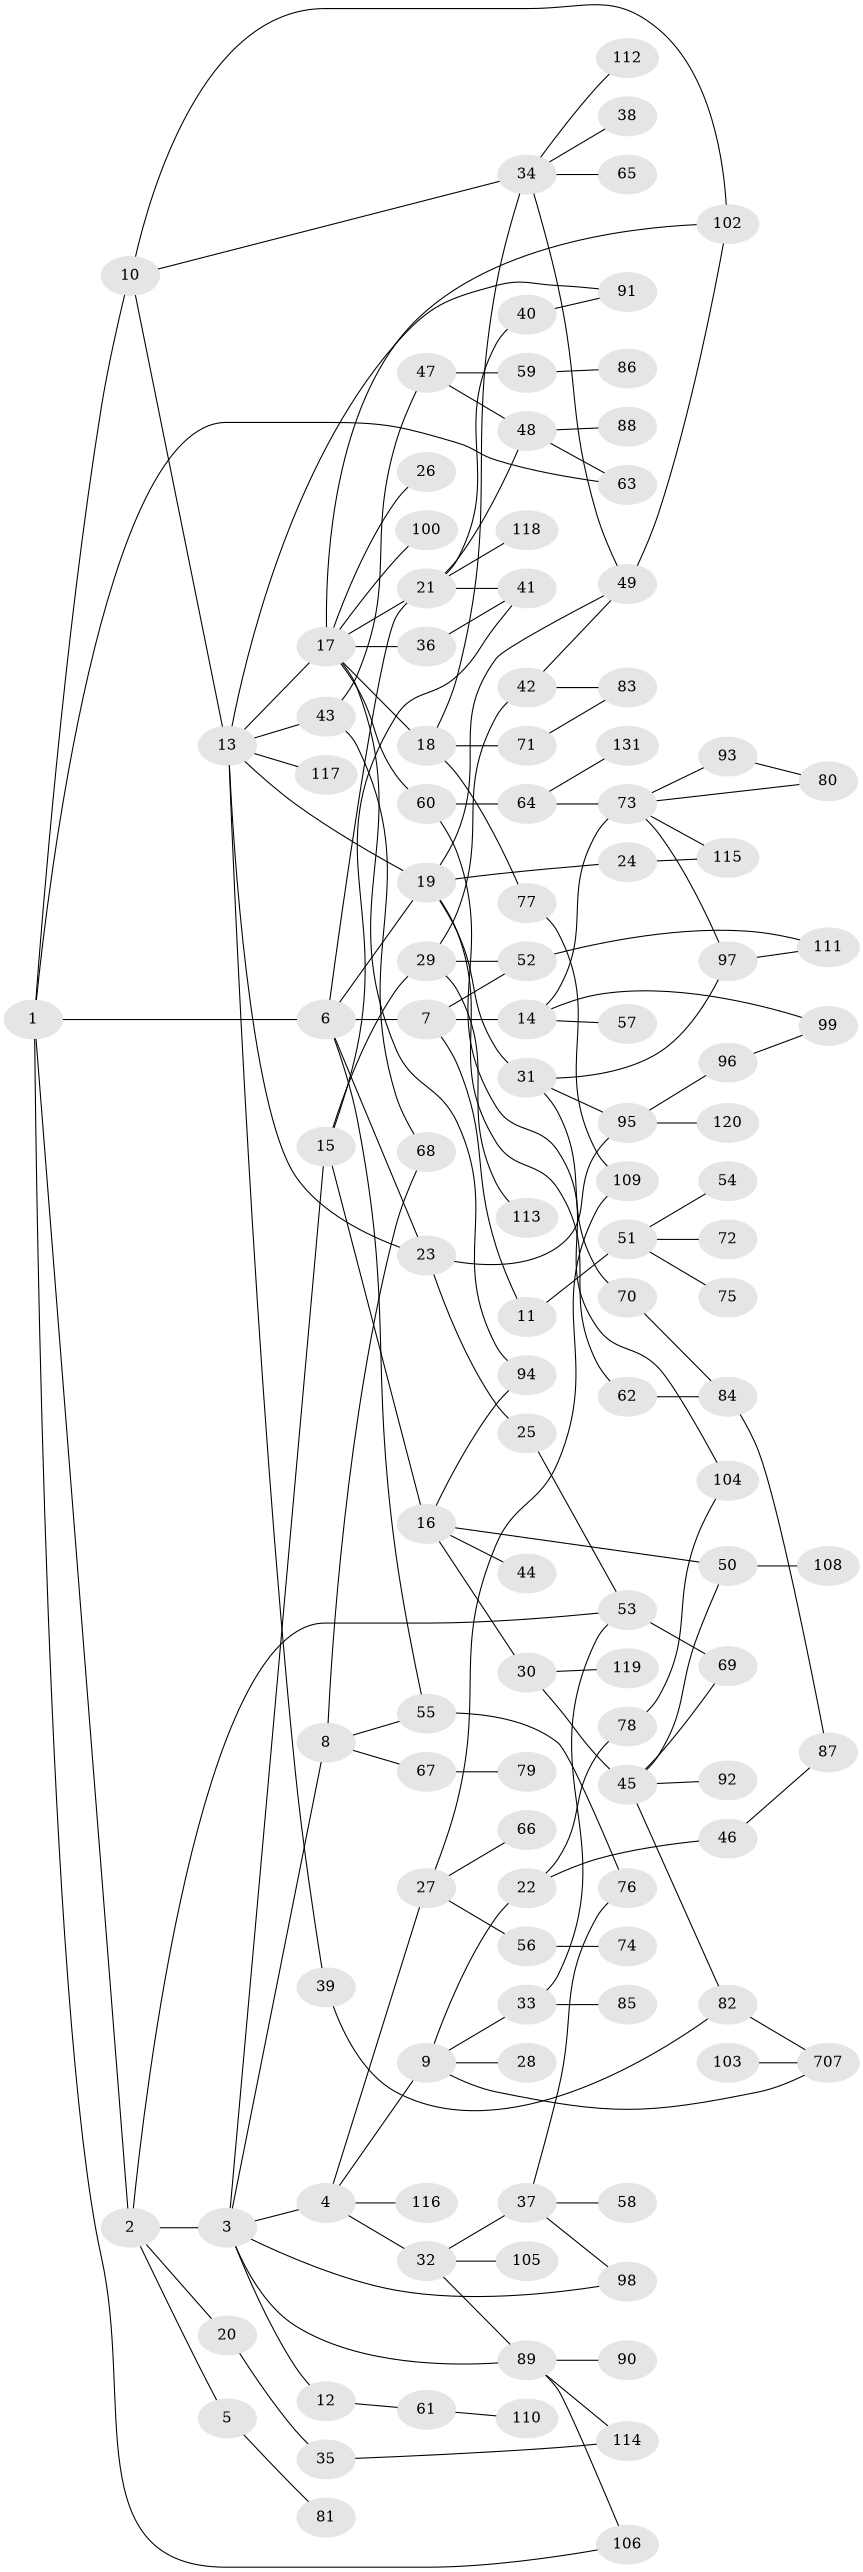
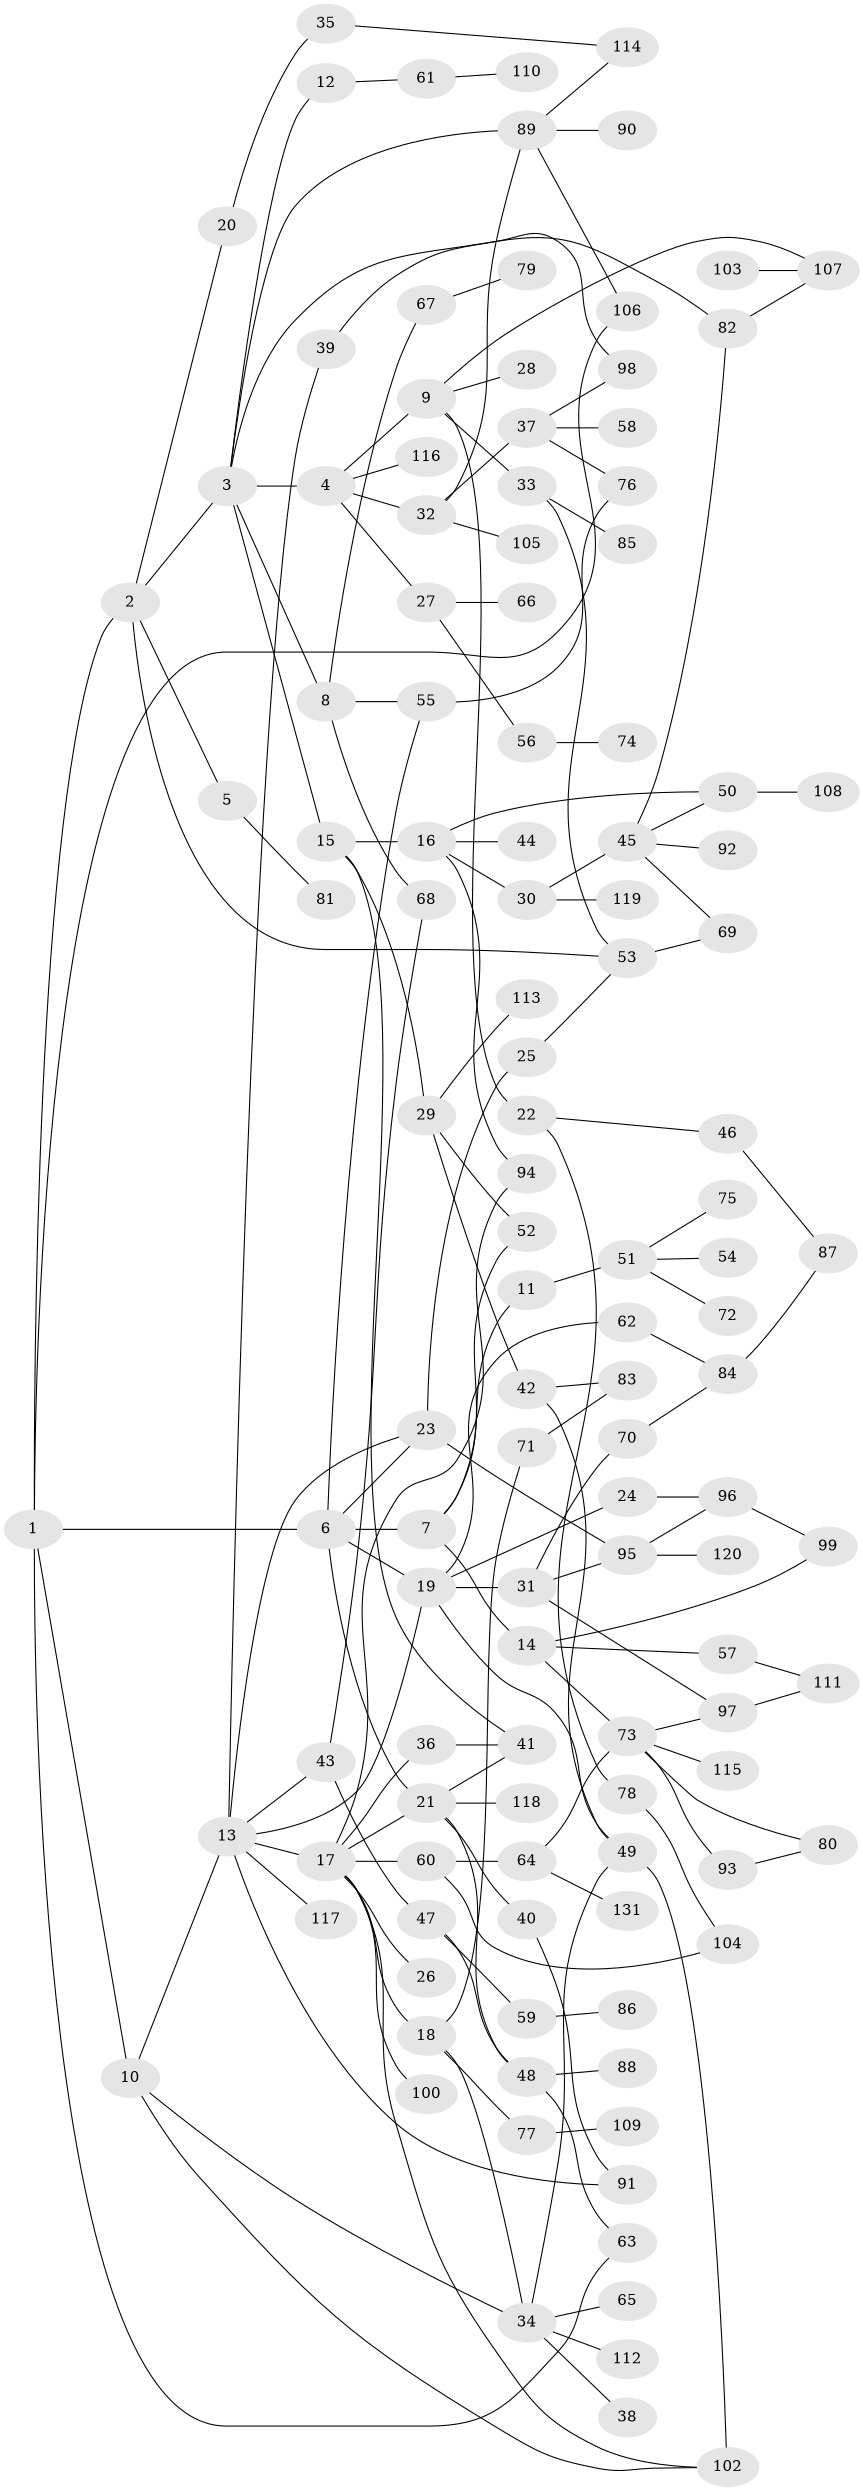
(684, 860) -> (678, 1497)
(676, 932) -> (778, 1669)
(508, 1524) -> none
(828, 2063) -> (828, 271)
